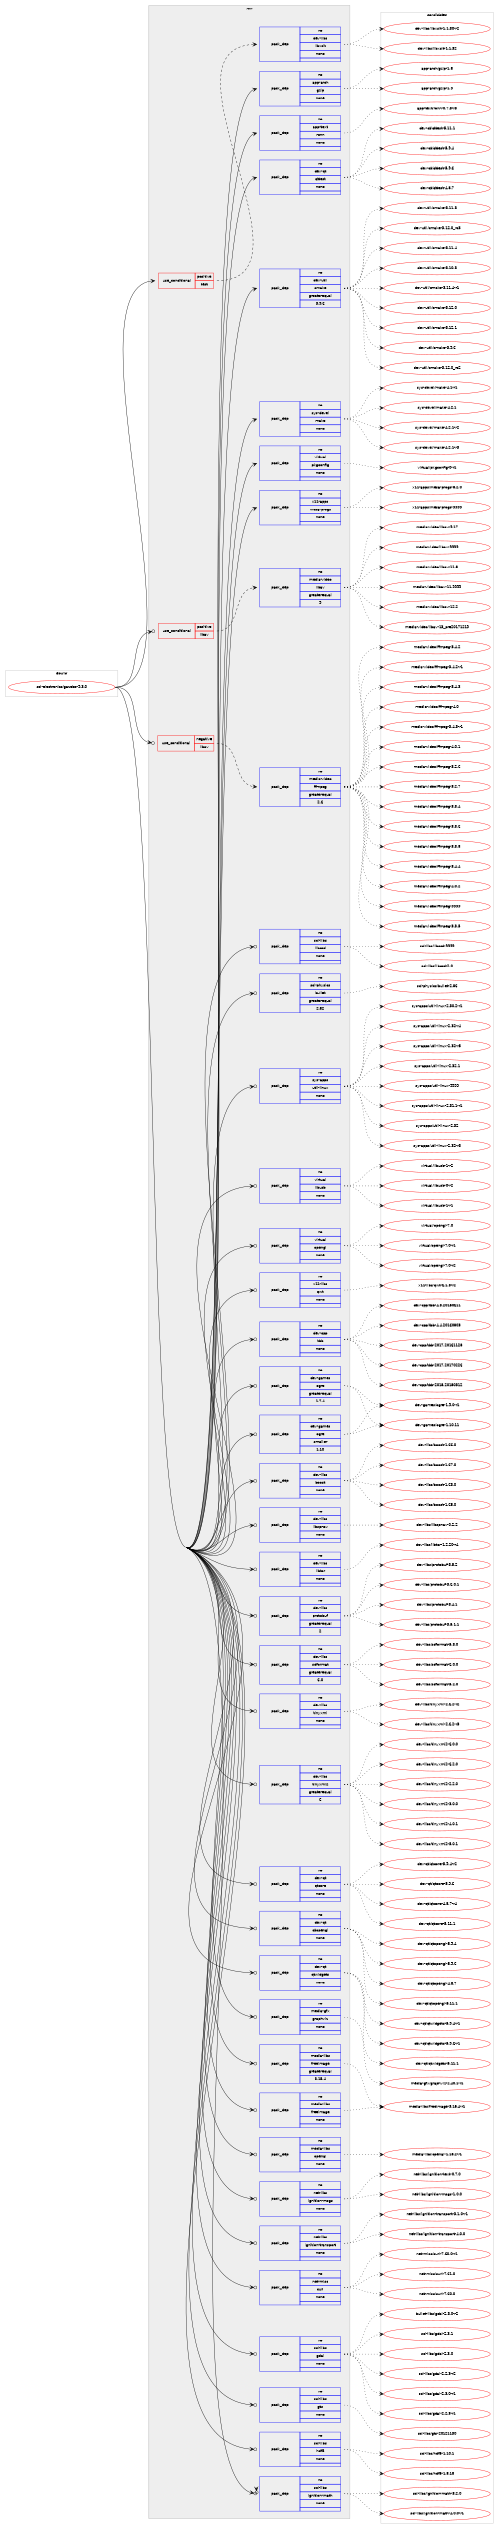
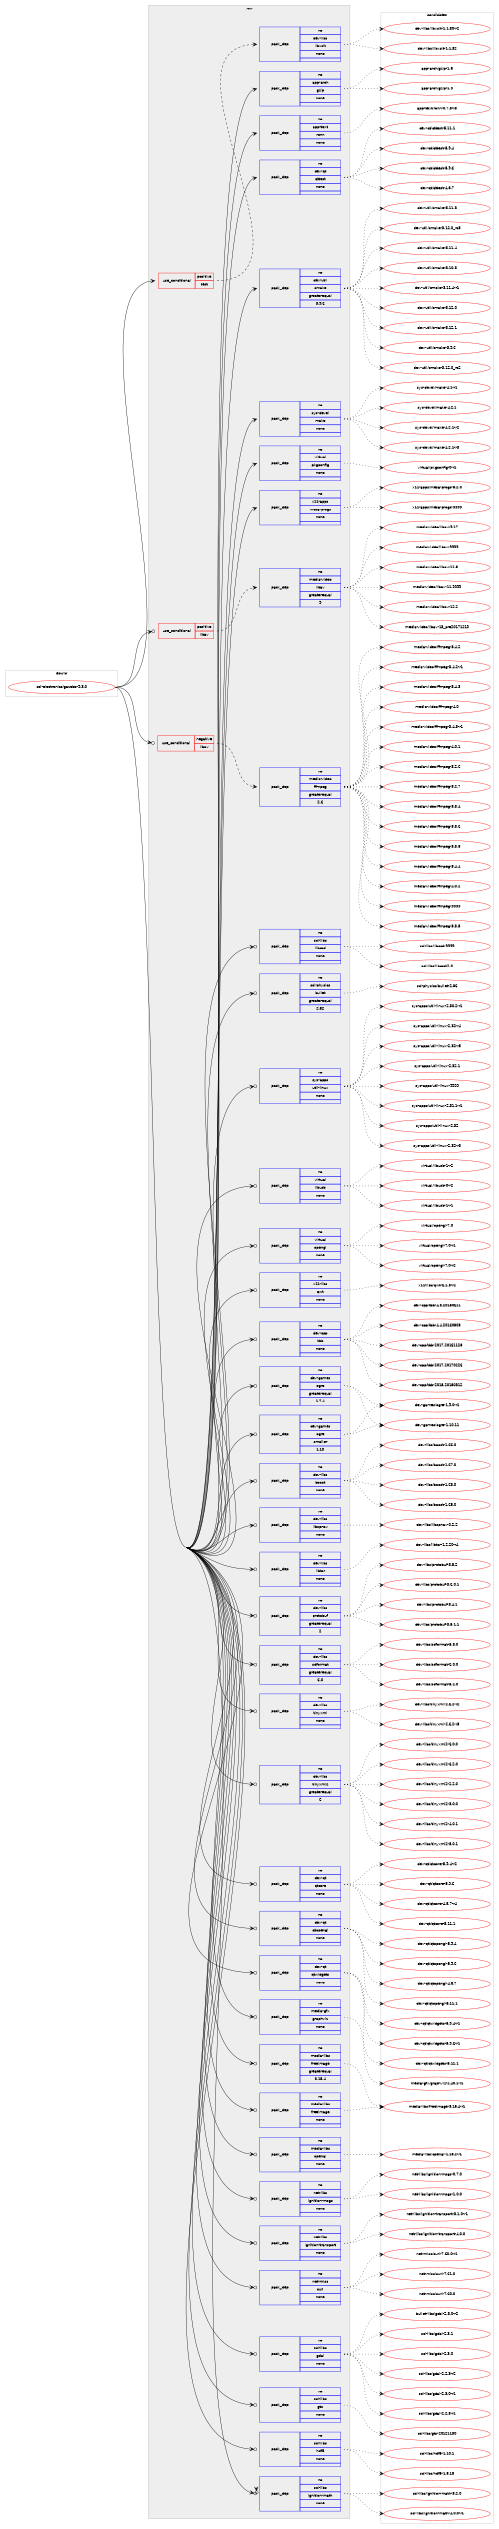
(437, 2175) -> (437, 2175)
